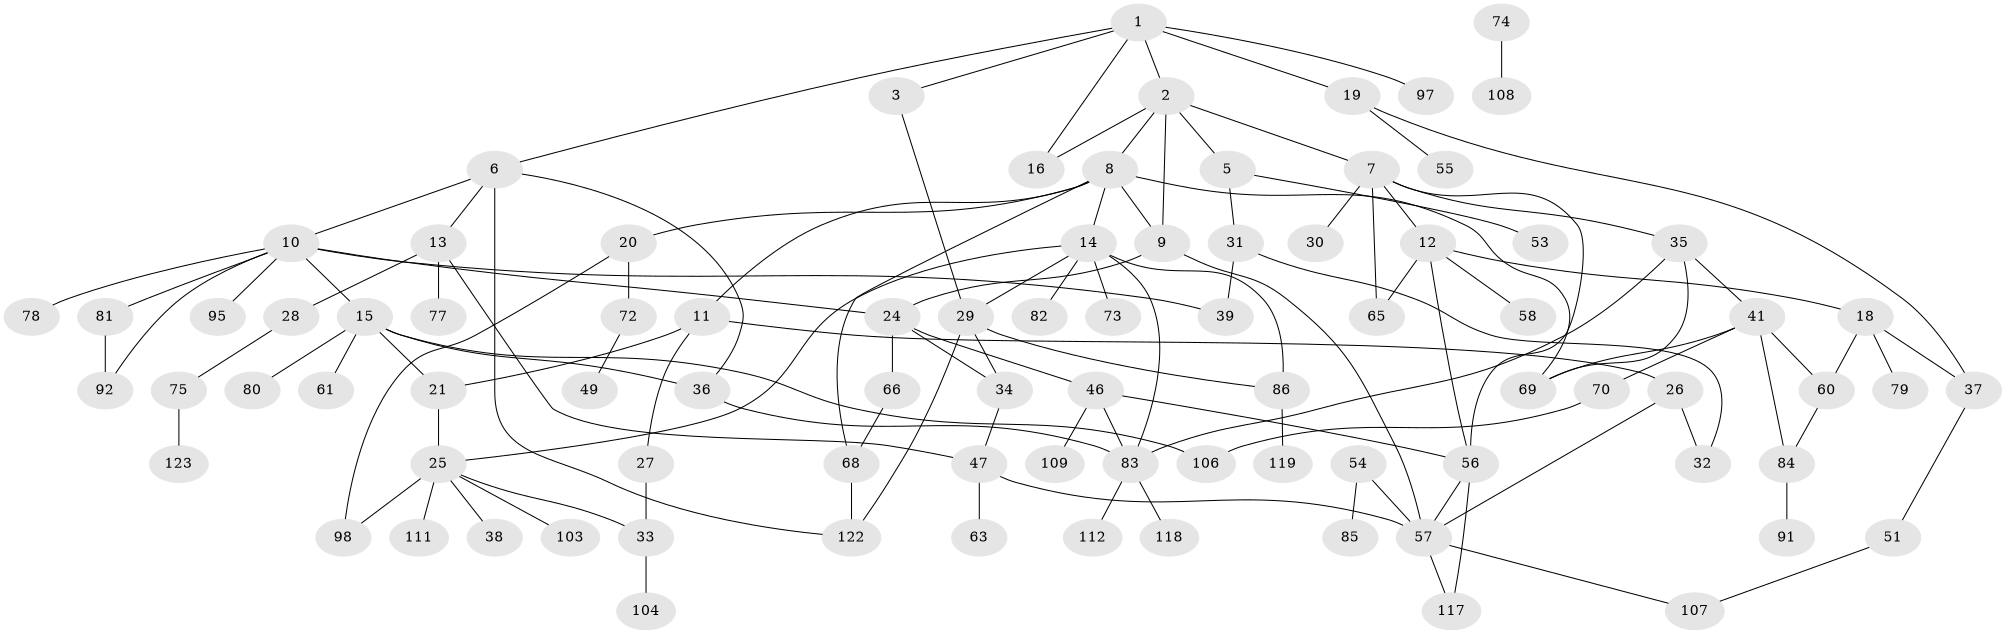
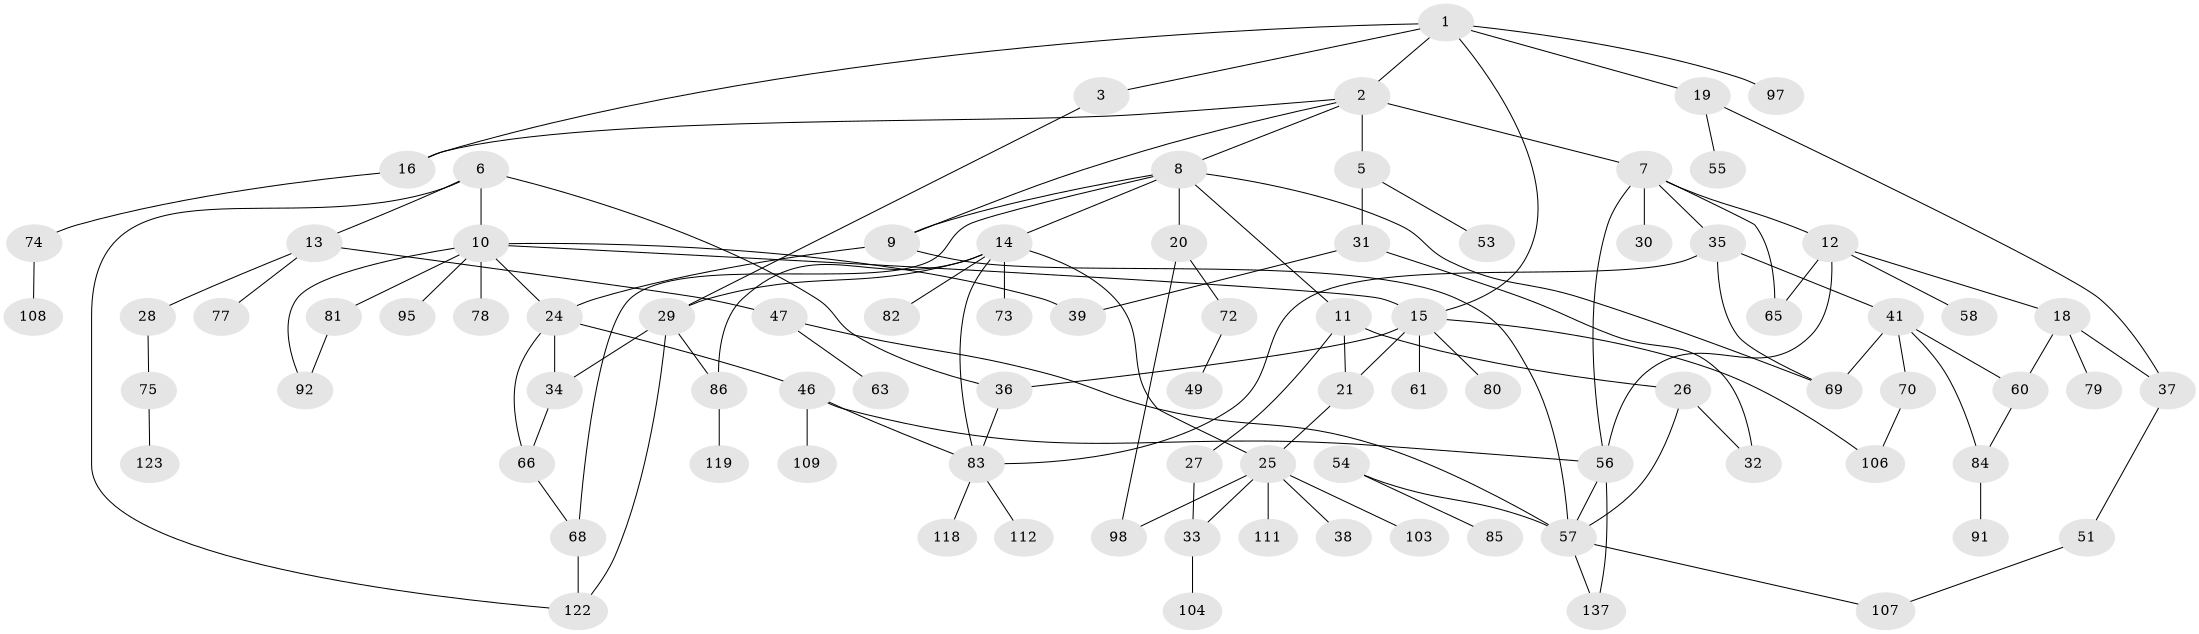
(814, 88) -> (1536, 188)
none -> (217, 195)
(990, 434) -> (541, 427)
(1452, 611) -> (1596, 611)
